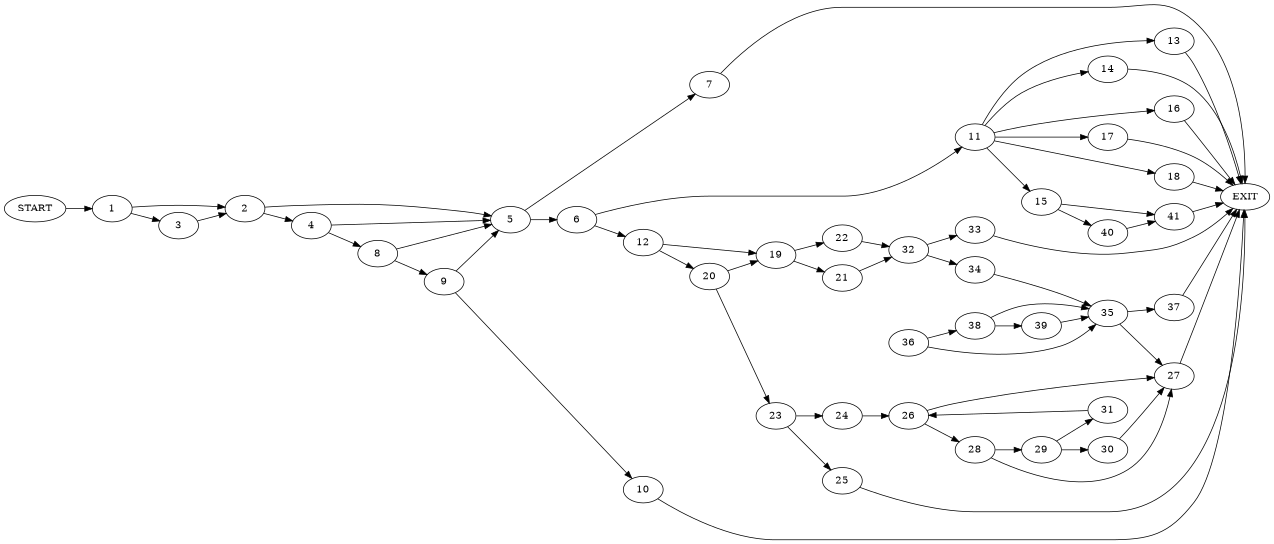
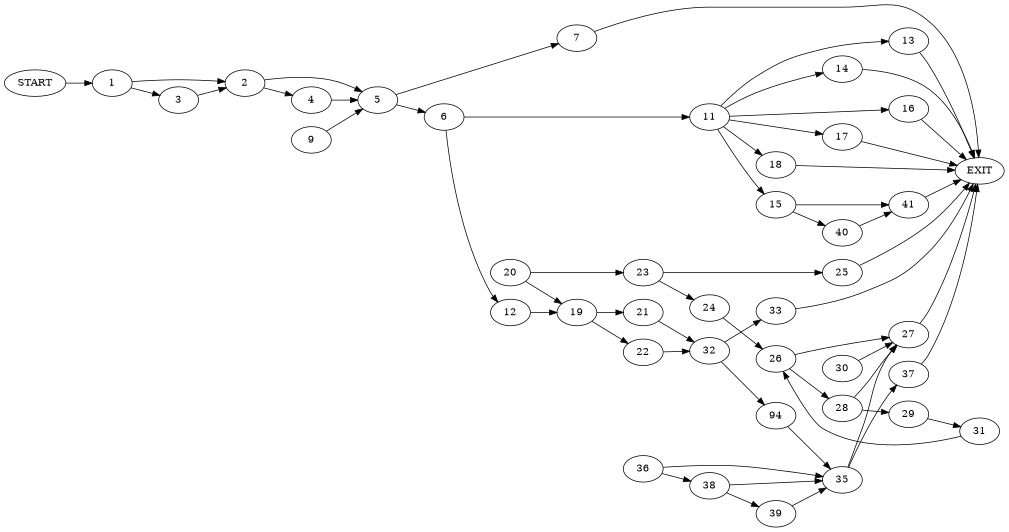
(378, 254) -> none
(673, 258) -> none
(975, 270) -> (776, 416)
(1071, 450) -> none
(643, 490) -> none
